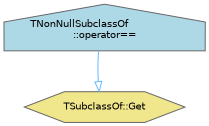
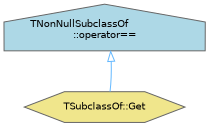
(98, 67) -> (111, 77)
